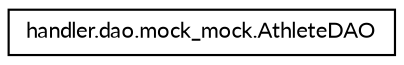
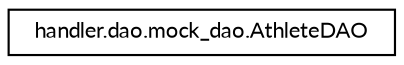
(202, 32) -> (202, 32)
